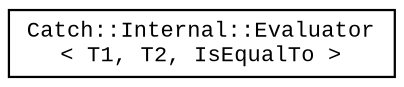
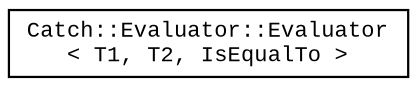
(202, 43) -> (209, 43)
